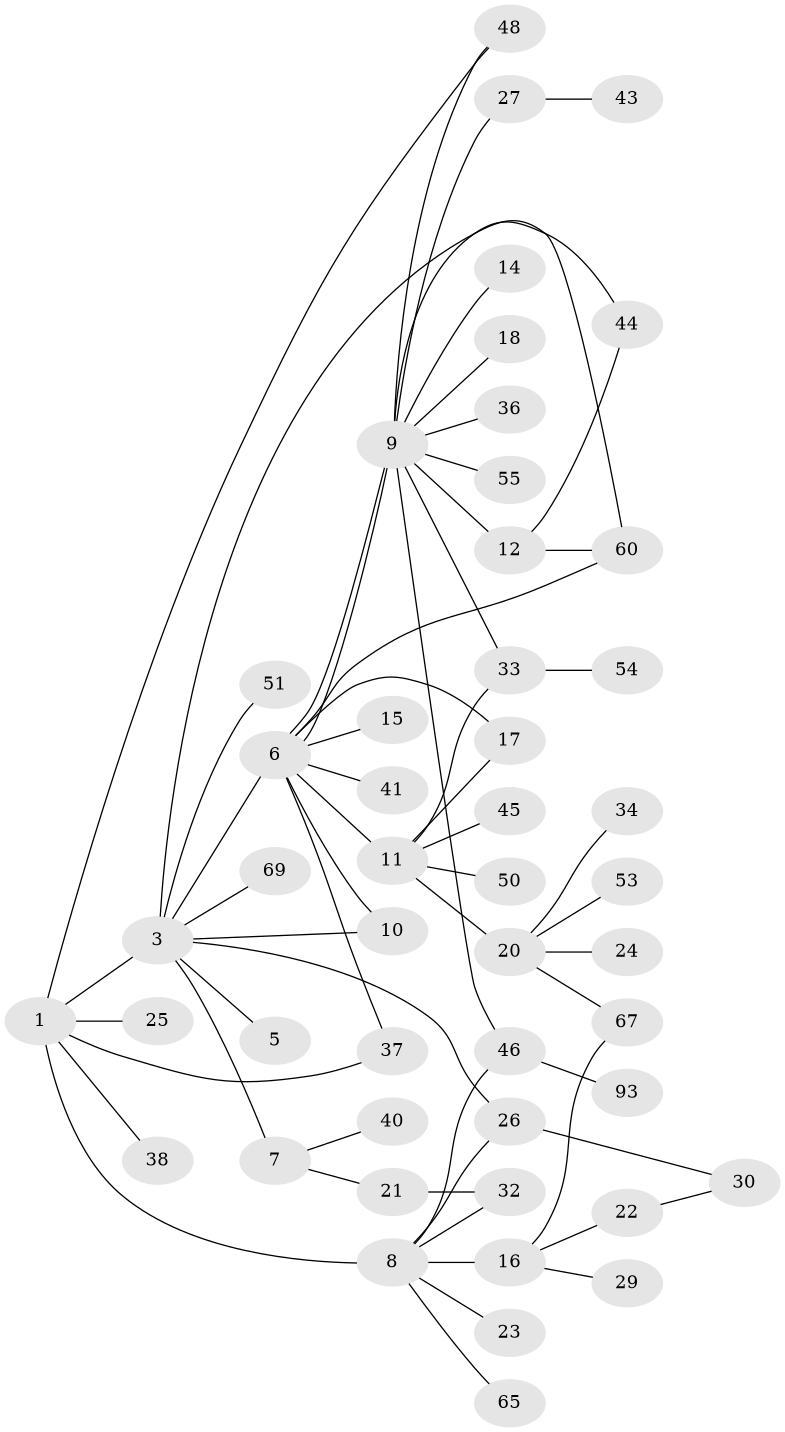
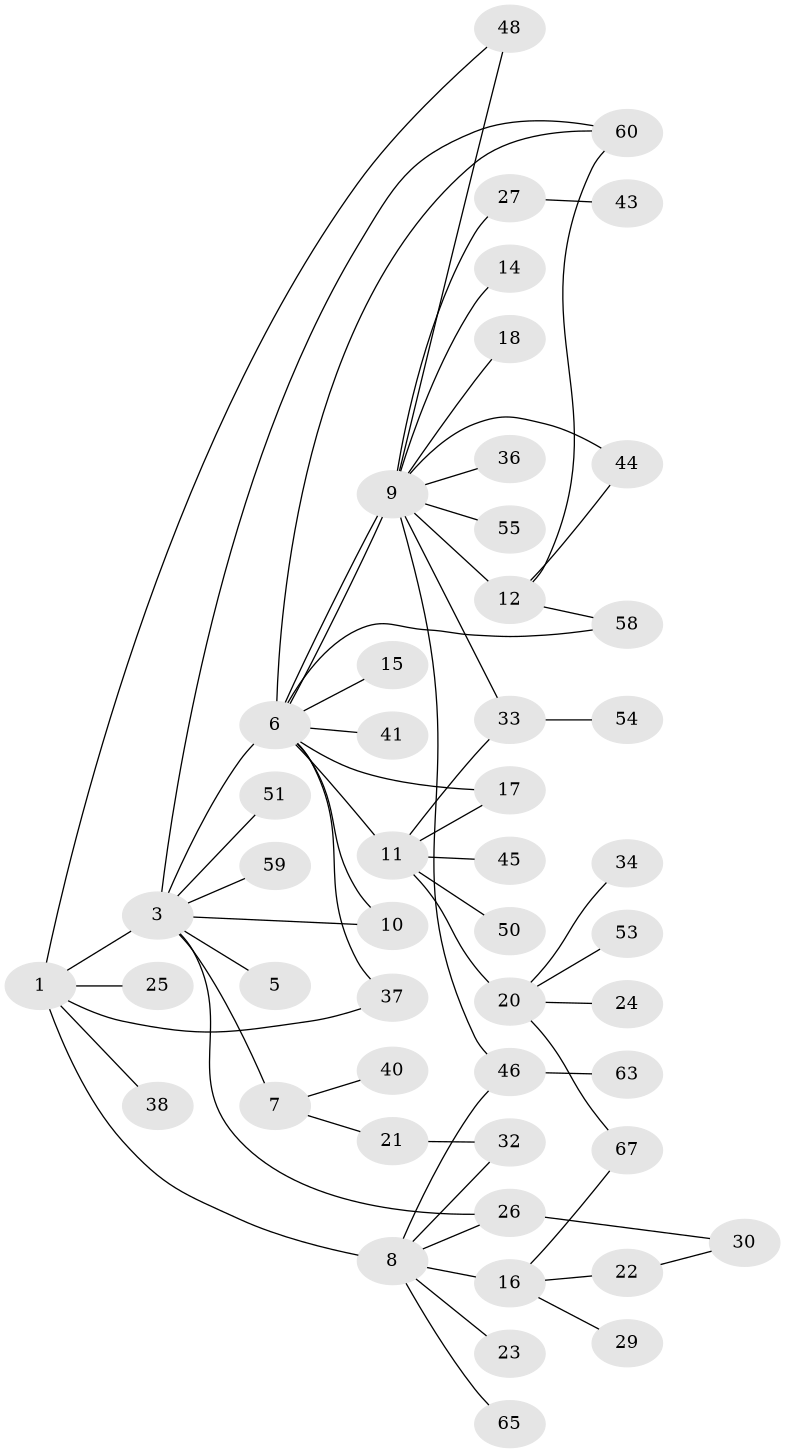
none -> (627, 625)
(275, 871) -> (275, 866)
(627, 1093) -> (627, 1075)
